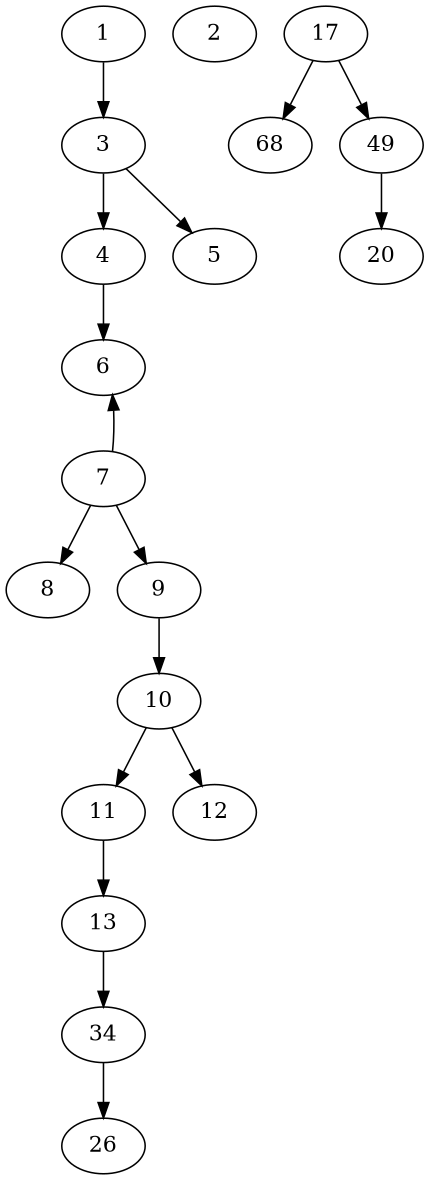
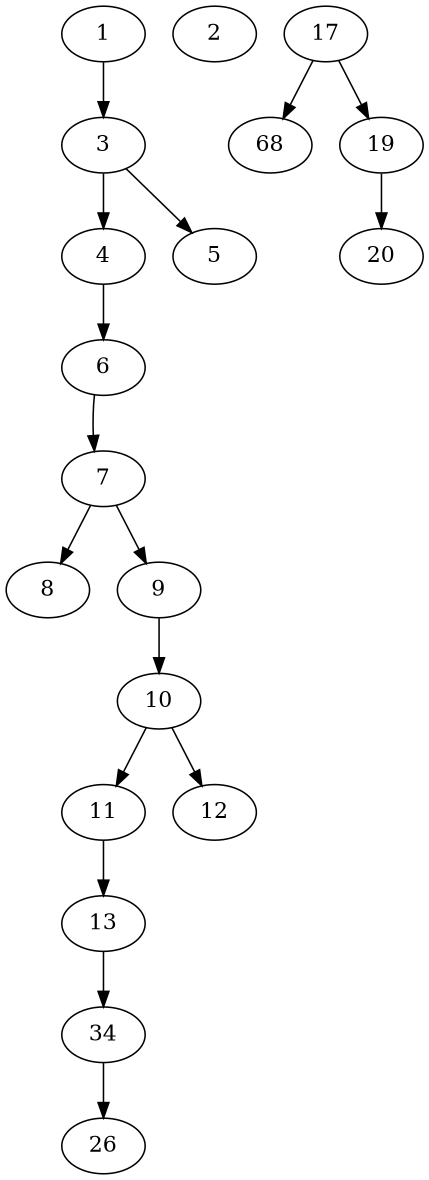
(381, 145) -> (381, 145)
(114, 431) -> (93, 415)
